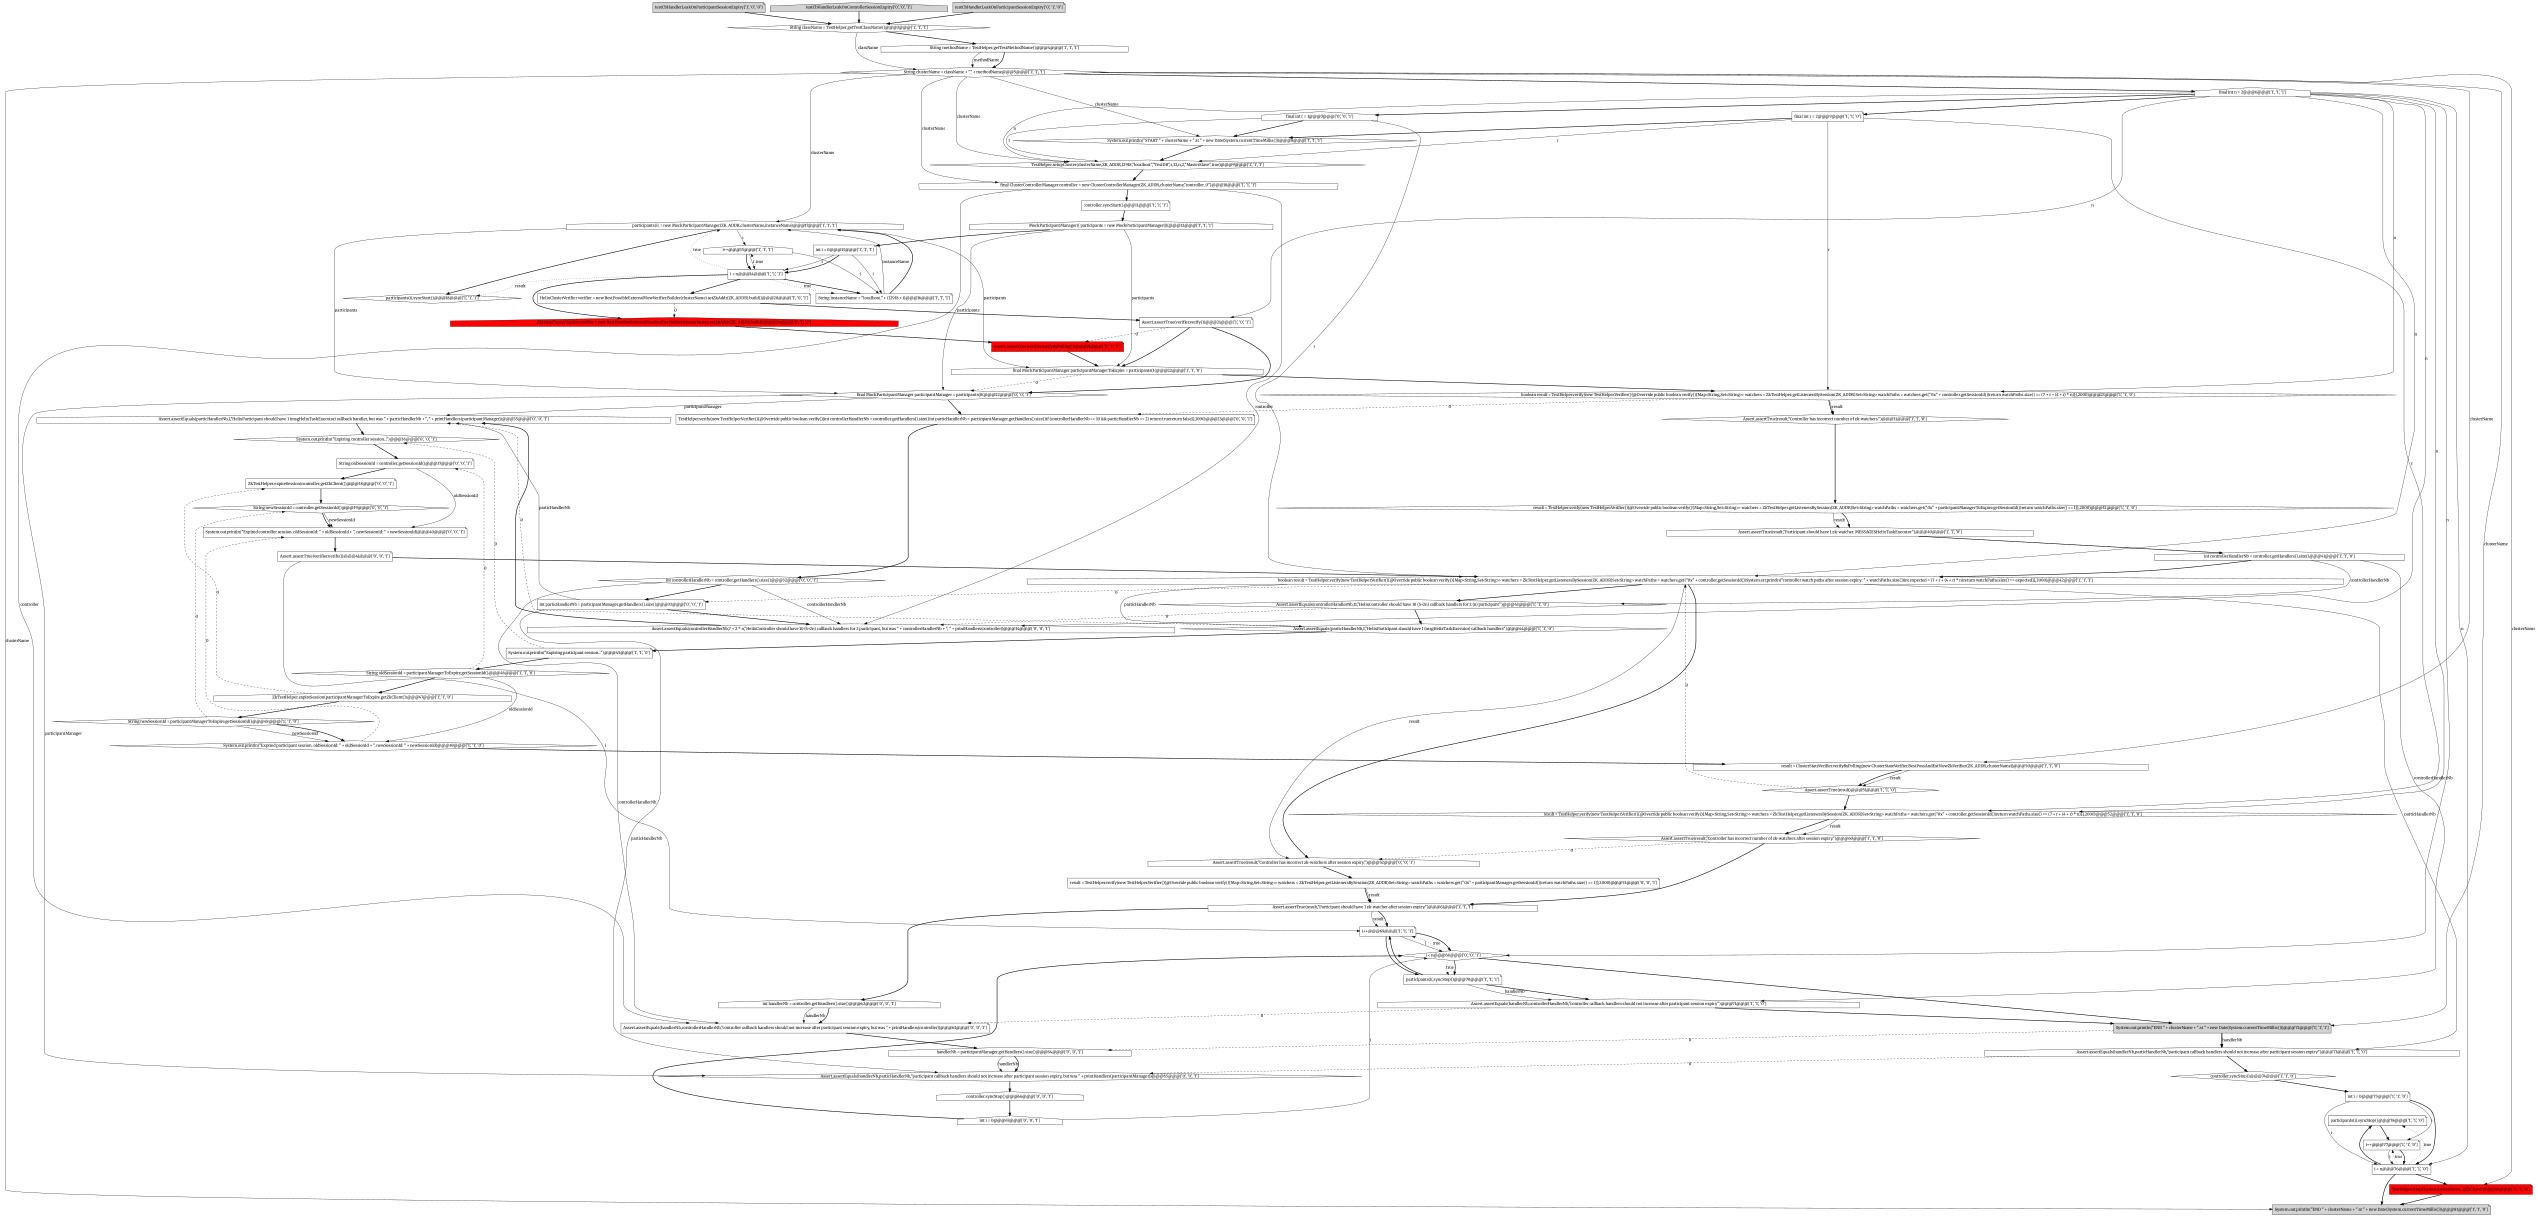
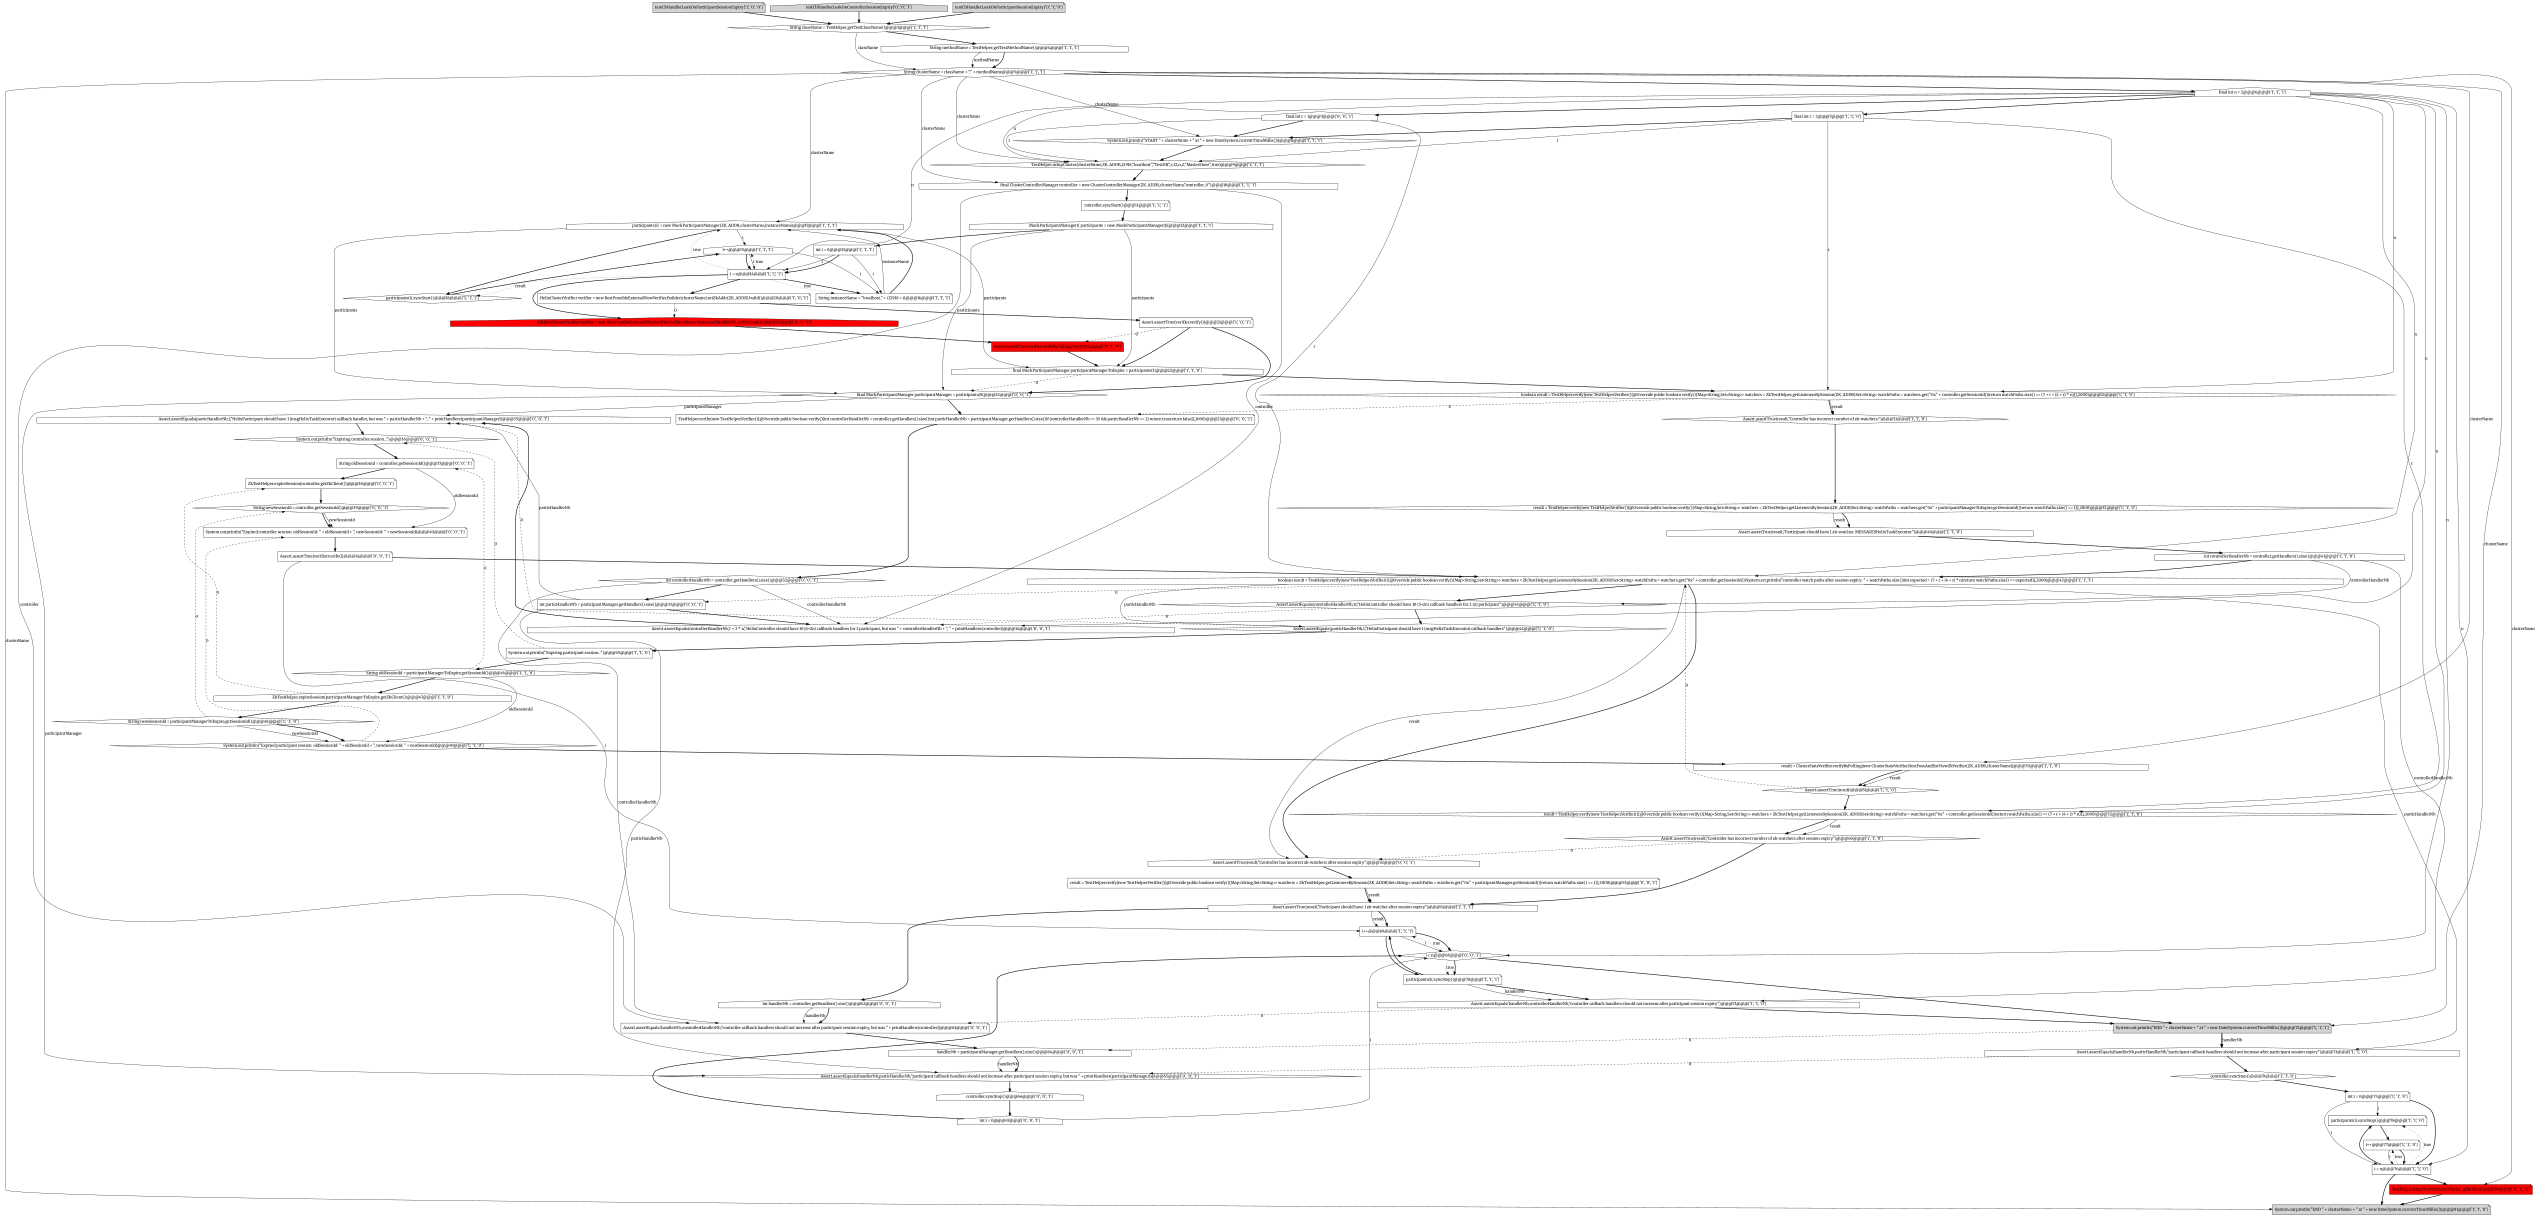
(1731, 219) -> (1440, 98)
none -> (584, 273)
(2431, 1120) -> (2378, 1107)
